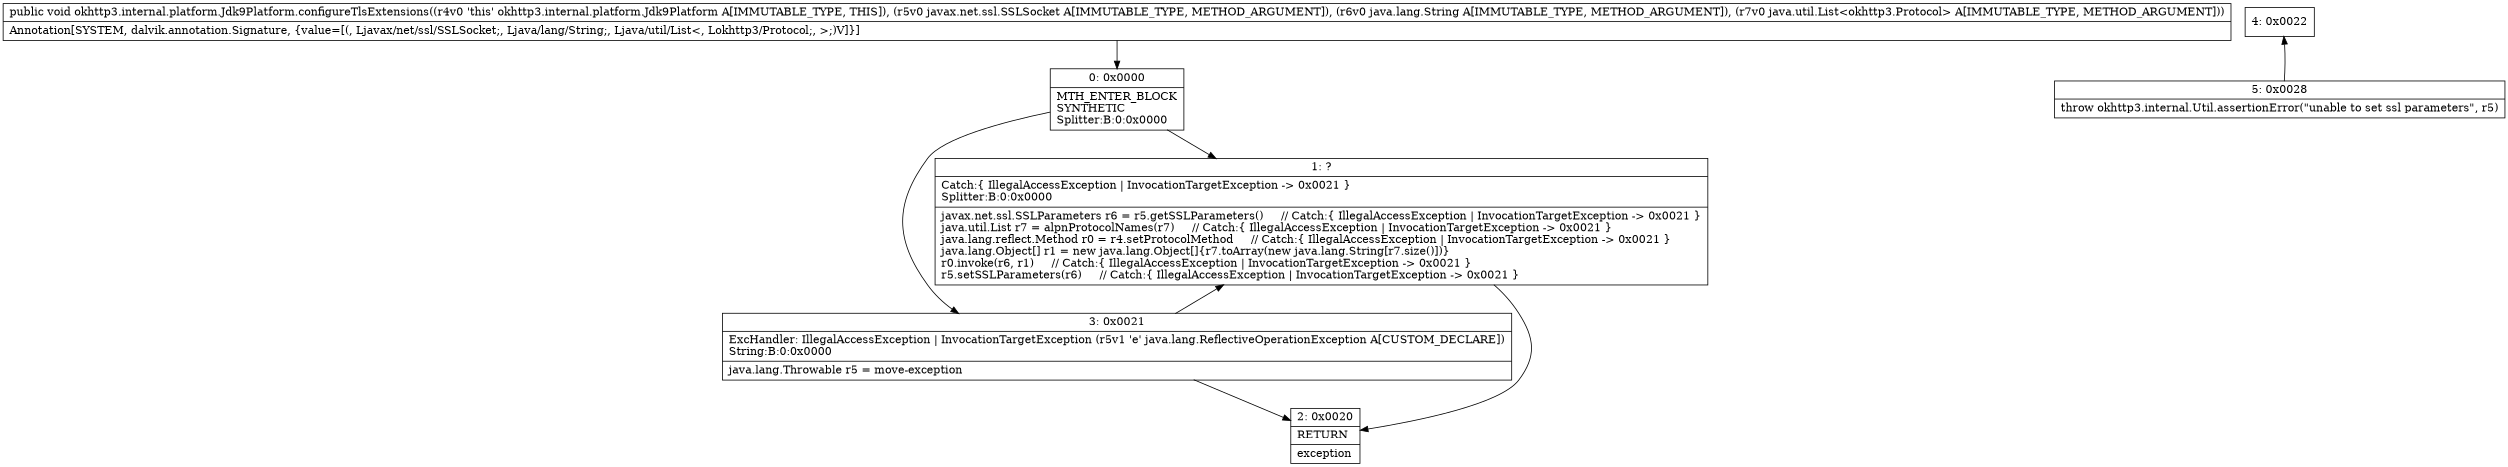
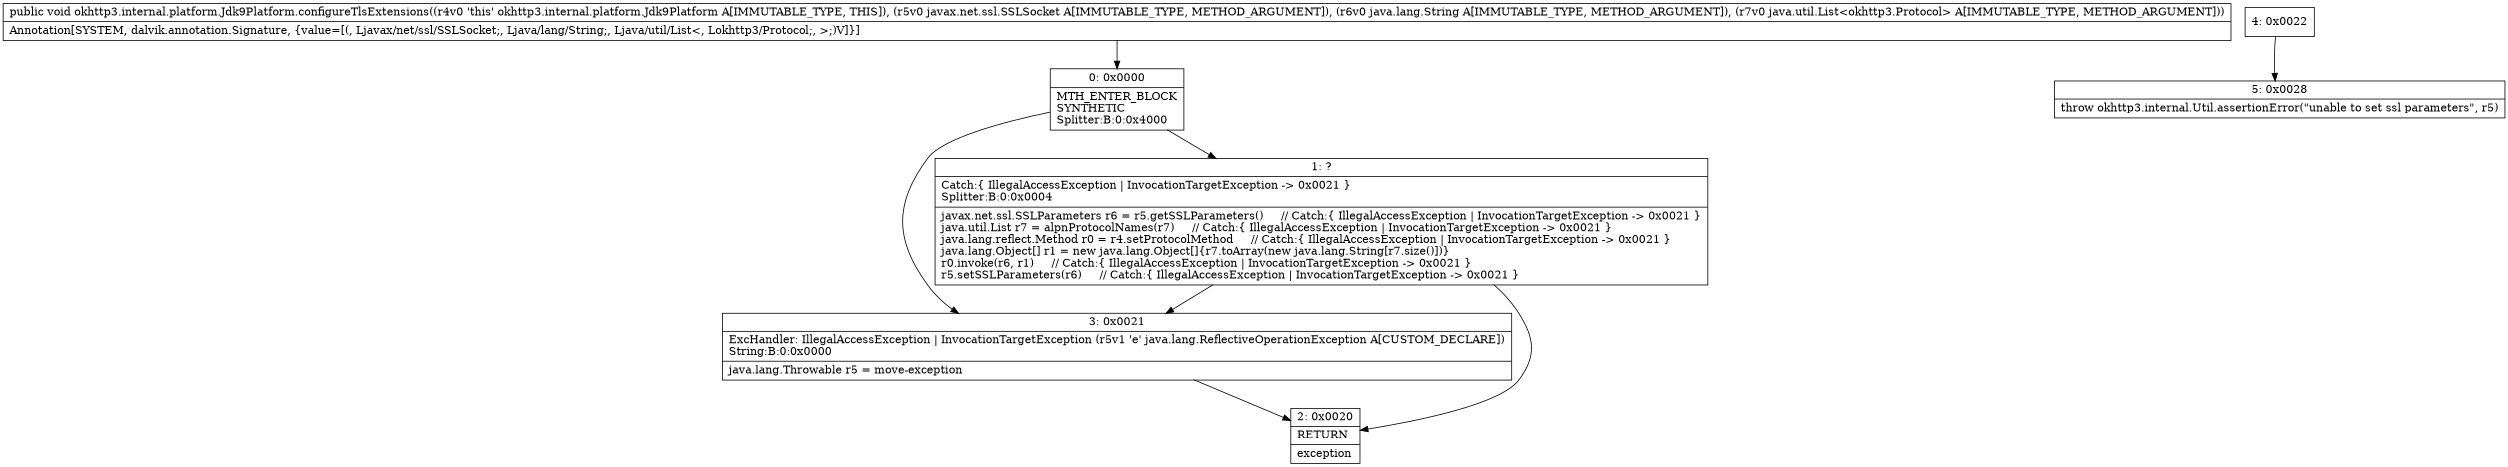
(2285, 63) -> (2274, 55)
(1112, 120) -> (1112, 120)
(997, 197) -> (997, 197)
(1196, 301) -> (1193, 297)
